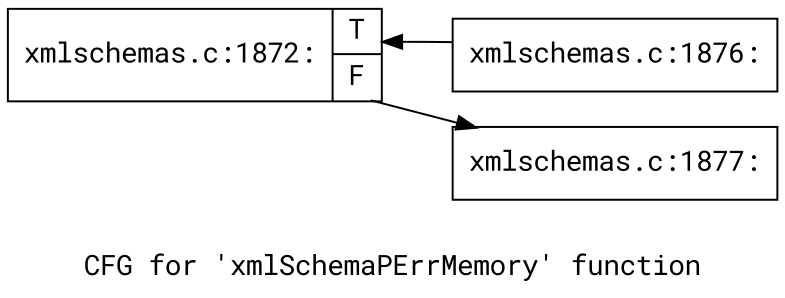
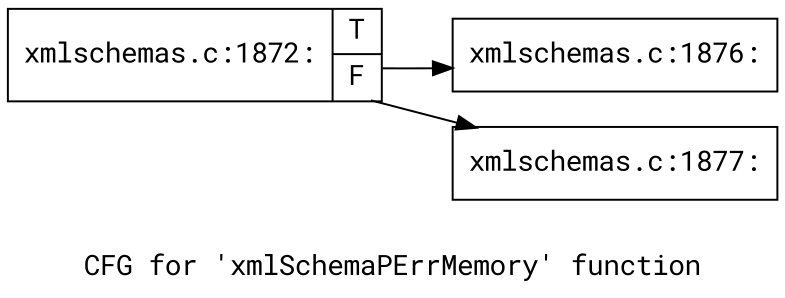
(427, 42) -> (407, 68)
